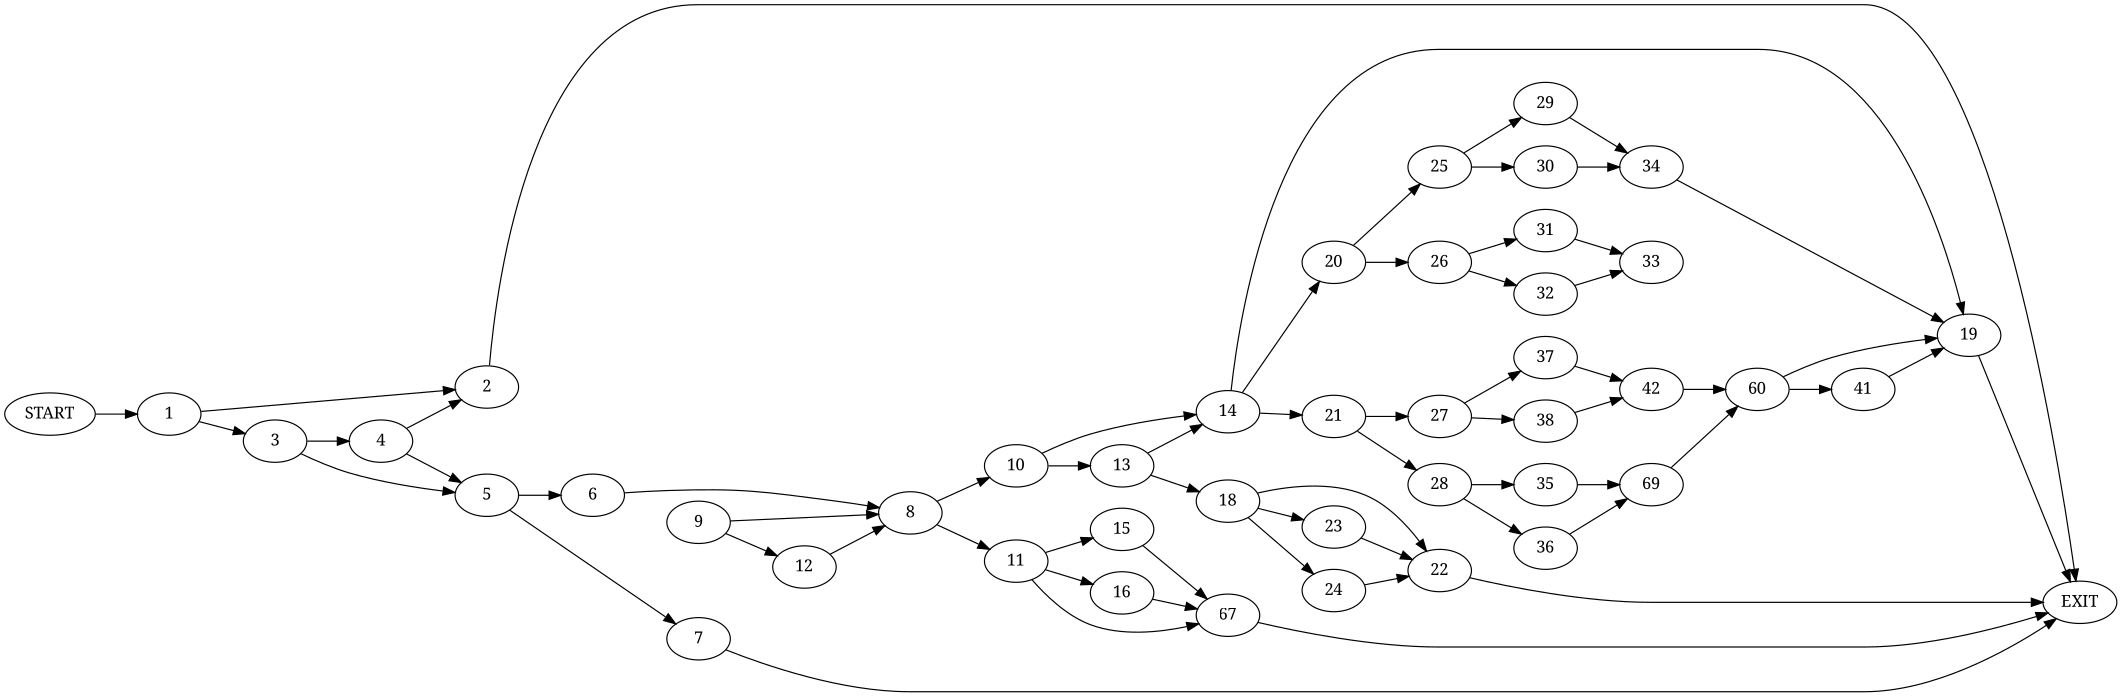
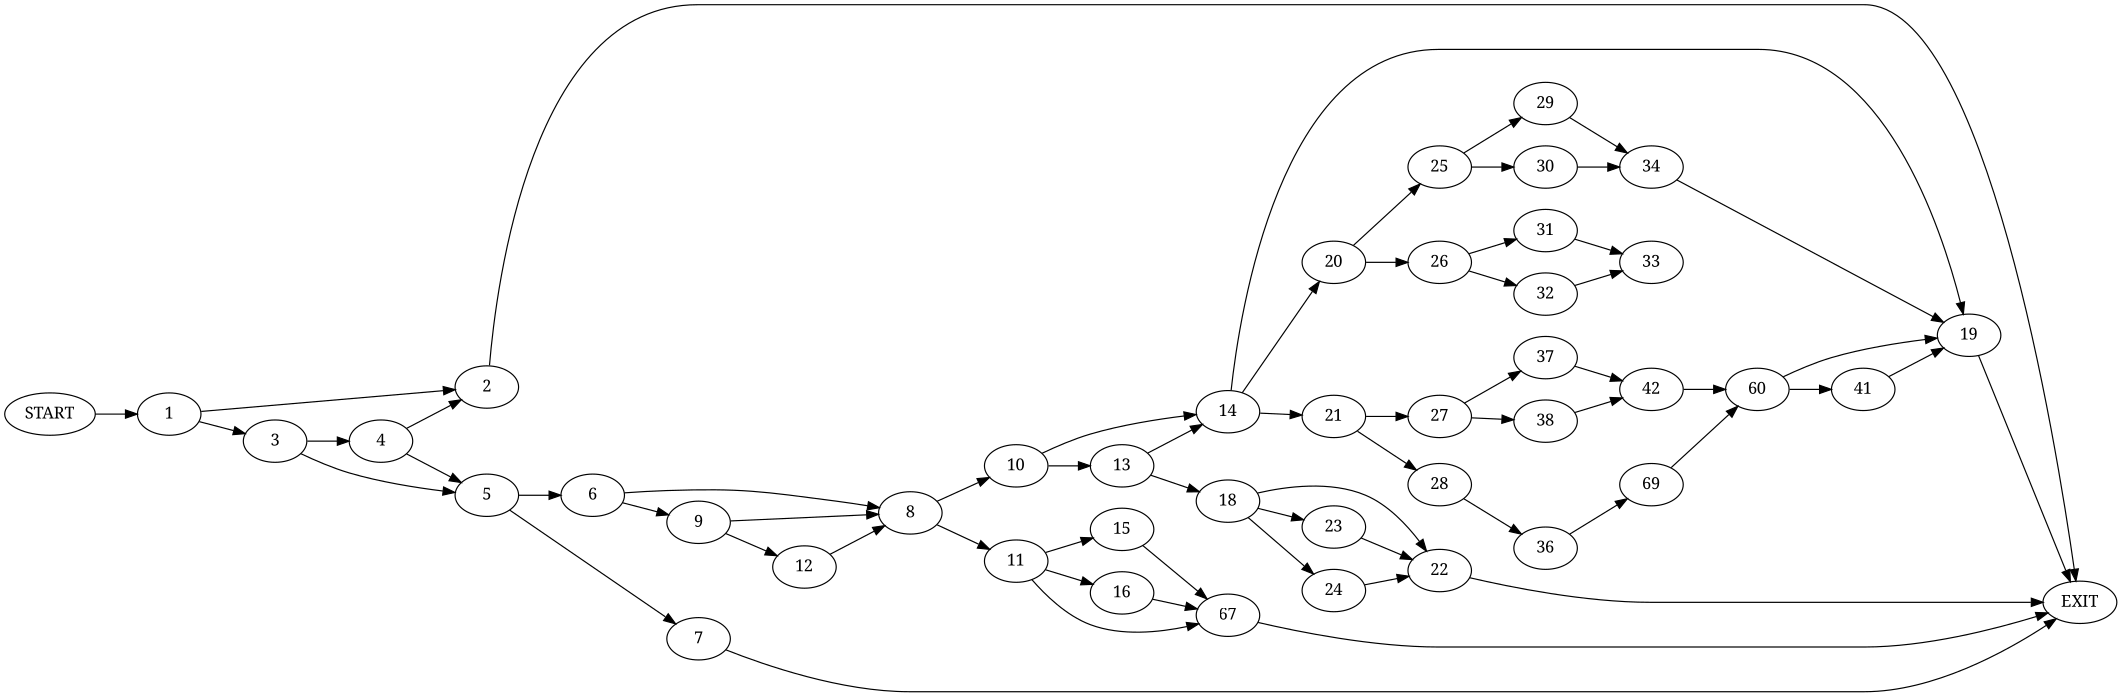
(1546, 485) -> none
none -> (640, 507)
